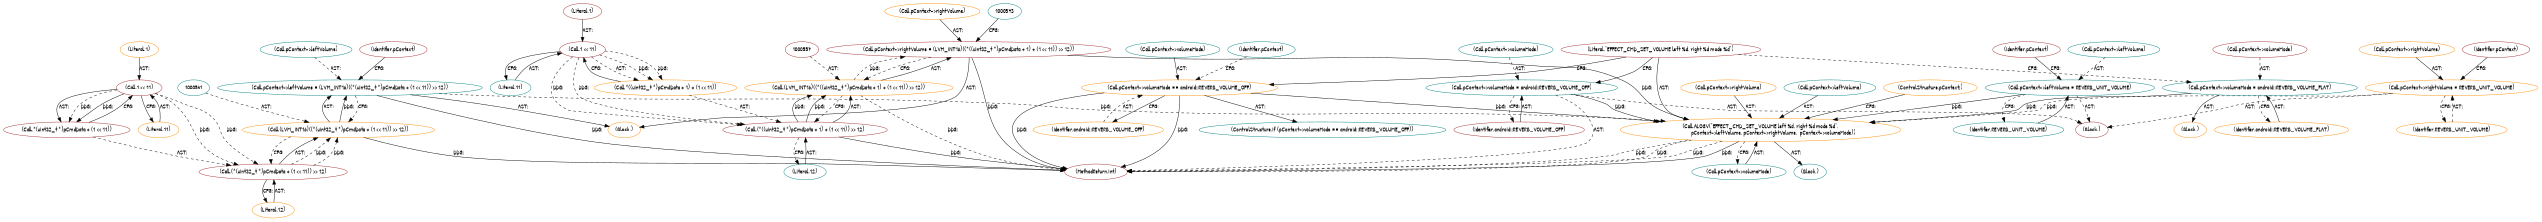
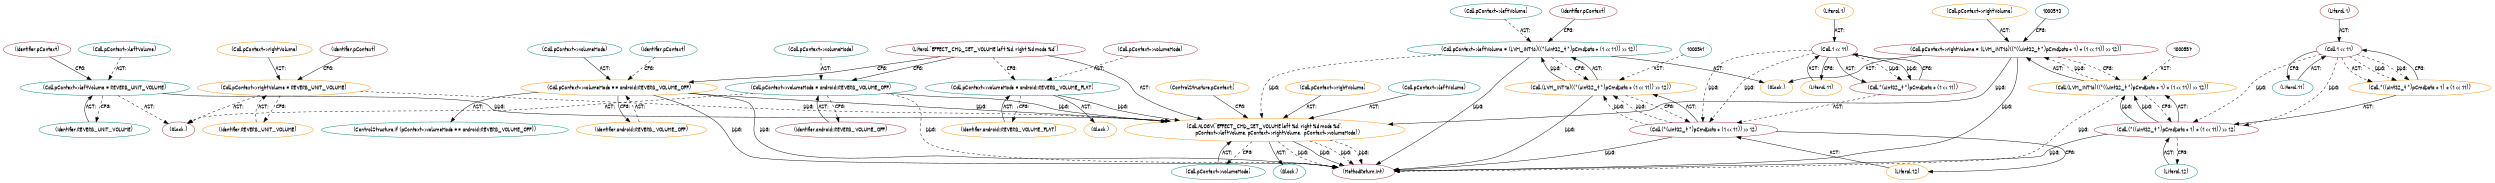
(733, 108) -> (2318, 113)
(1600, 130) -> (932, 130)
none -> (1536, 159)
